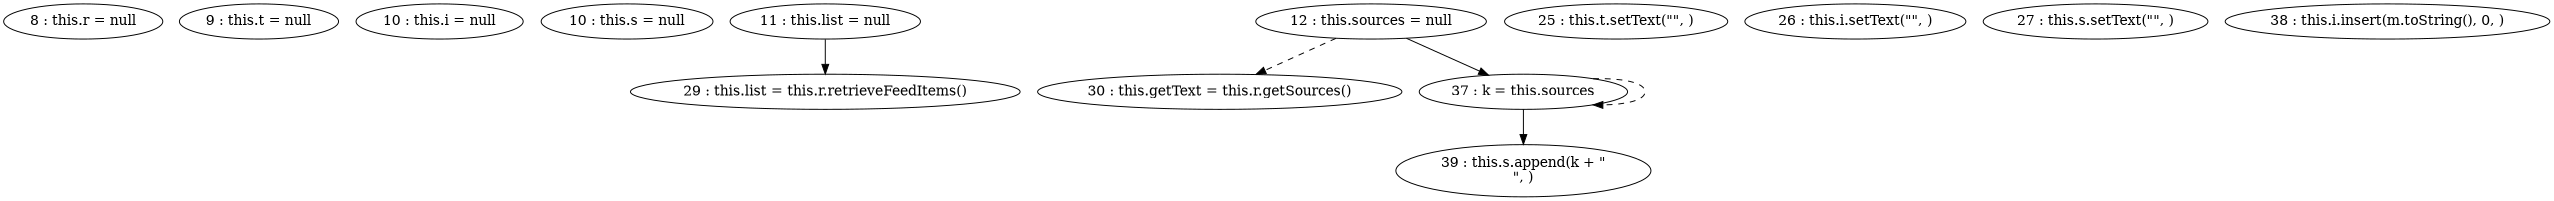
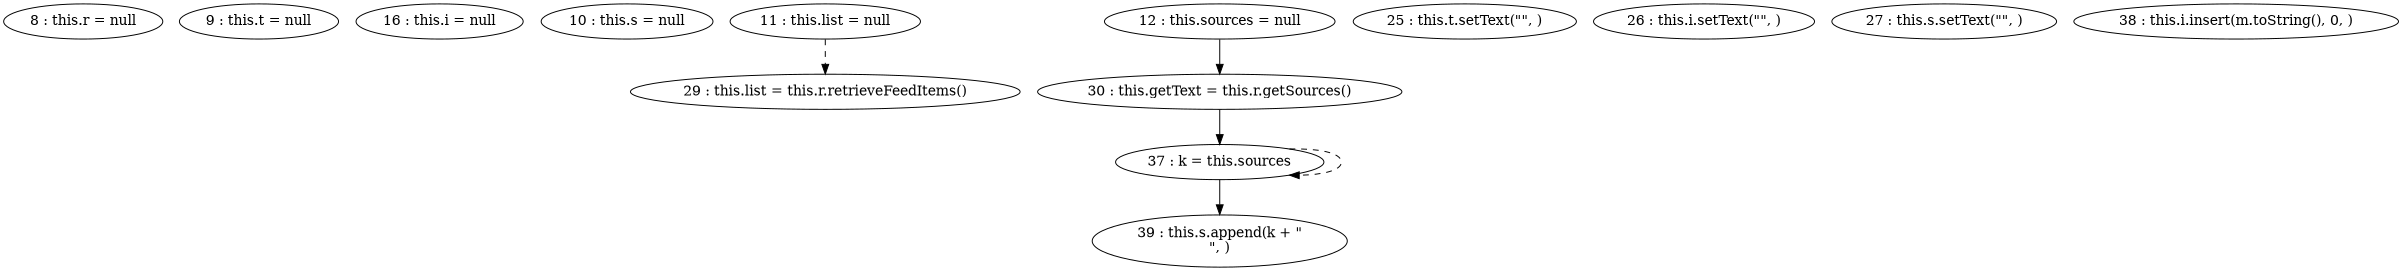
(440, 21) -> (440, 21)
(825, 52) -> (825, 52)
(1301, 54) -> (1220, 52)
(1443, 55) -> (1220, 122)
